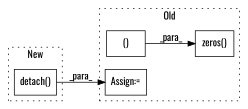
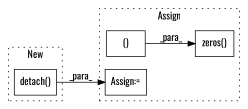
(170, 17) -> (170, 17)
